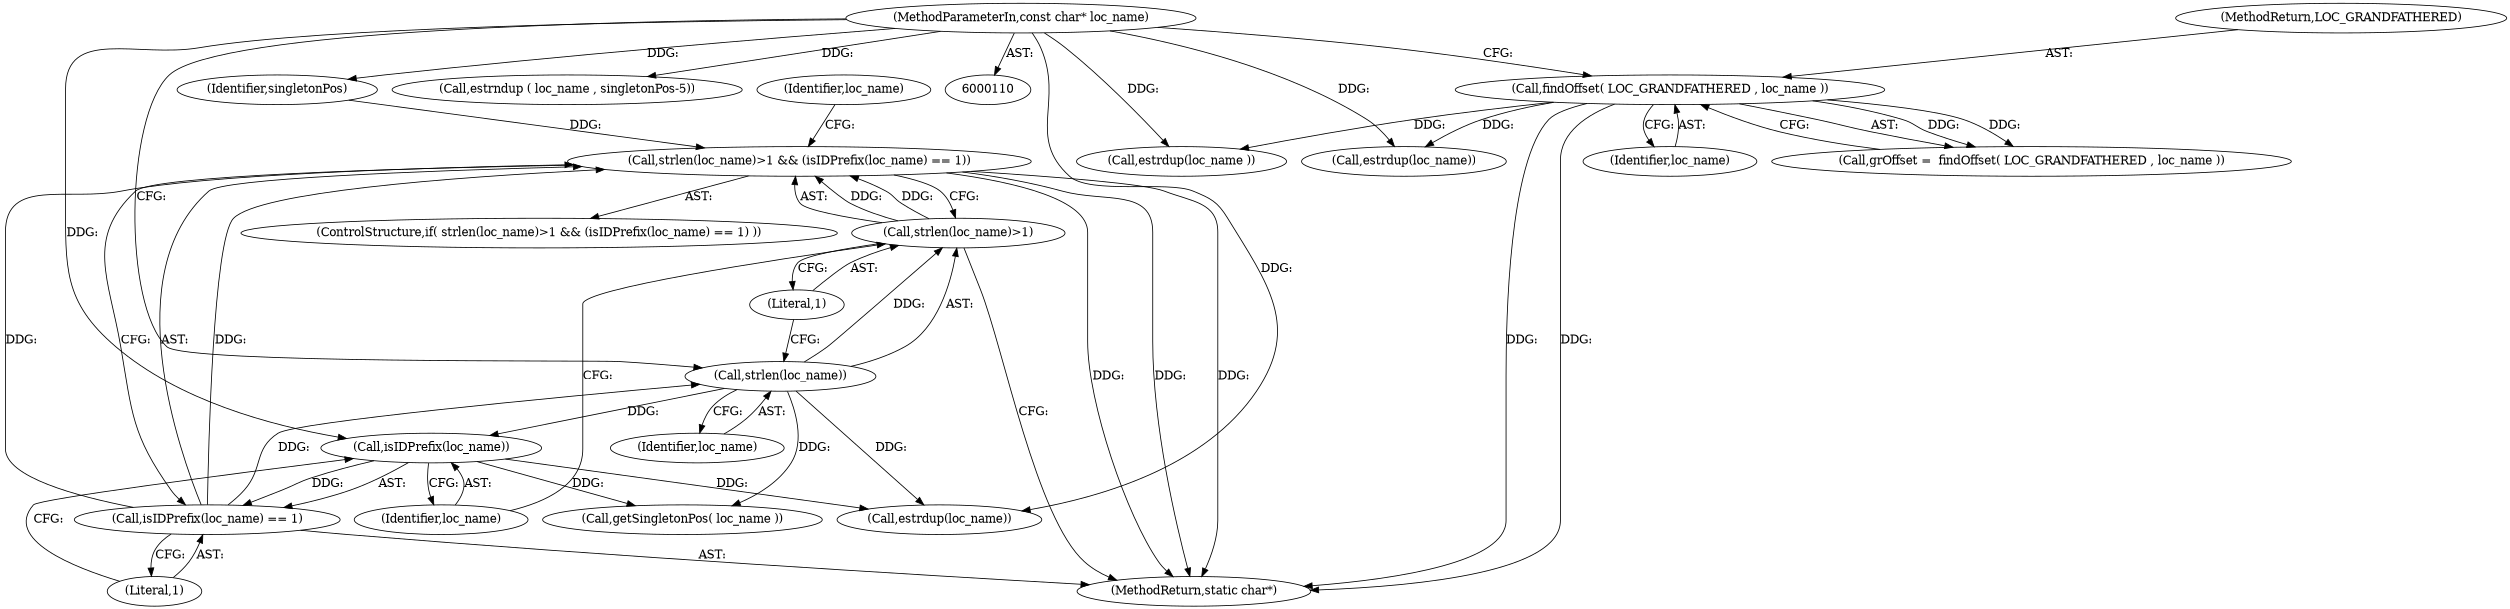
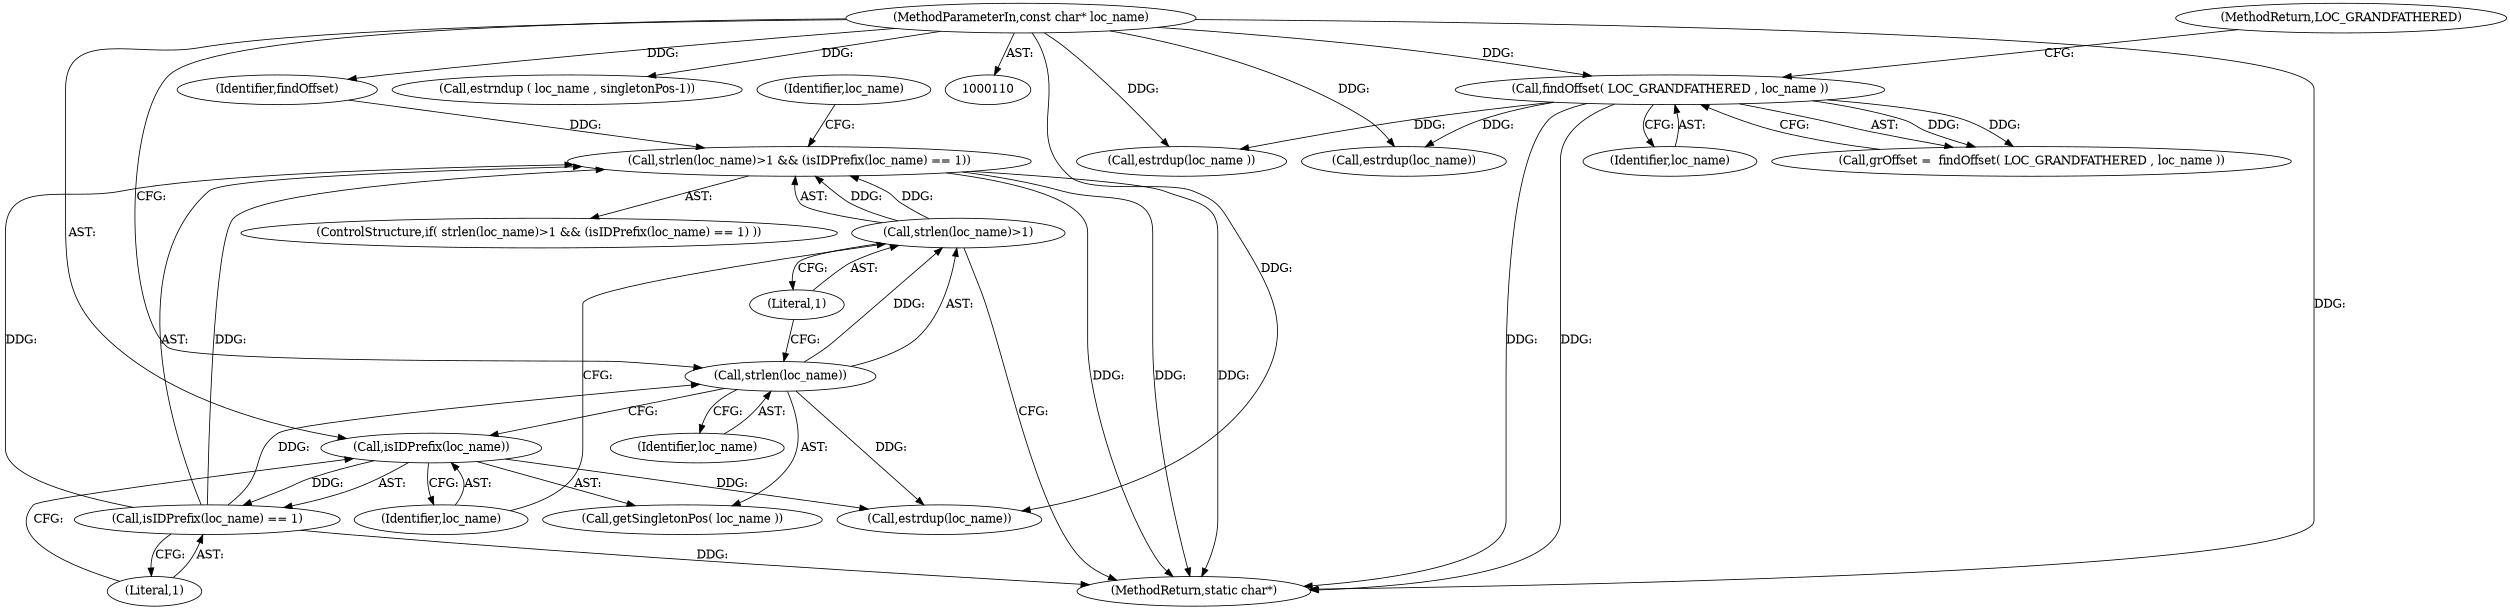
(1500, 54) -> (1500, 54)
(2061, 54) -> (2061, 54)
(277, 90) -> (277, 90)
(567, 90) -> (567, 90)
(988, 90) -> (988, 90)
(929, 185) -> none
(120, 208) -> none
(84, 233) -> (84, 233)
none -> (2314, 243)
(645, 412) -> (645, 412)
(816, 448) -> (816, 448)
(590, 484) -> (590, 484)
(714, 556) -> (714, 556)
